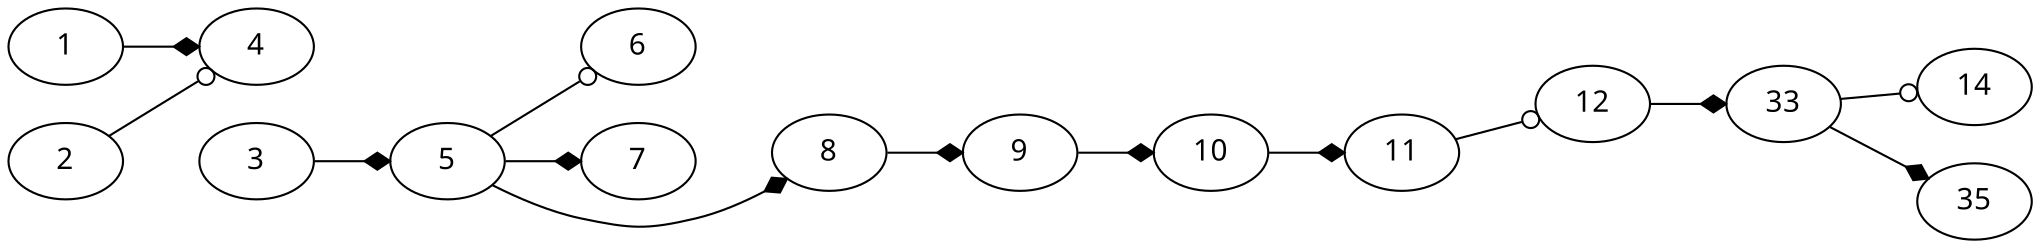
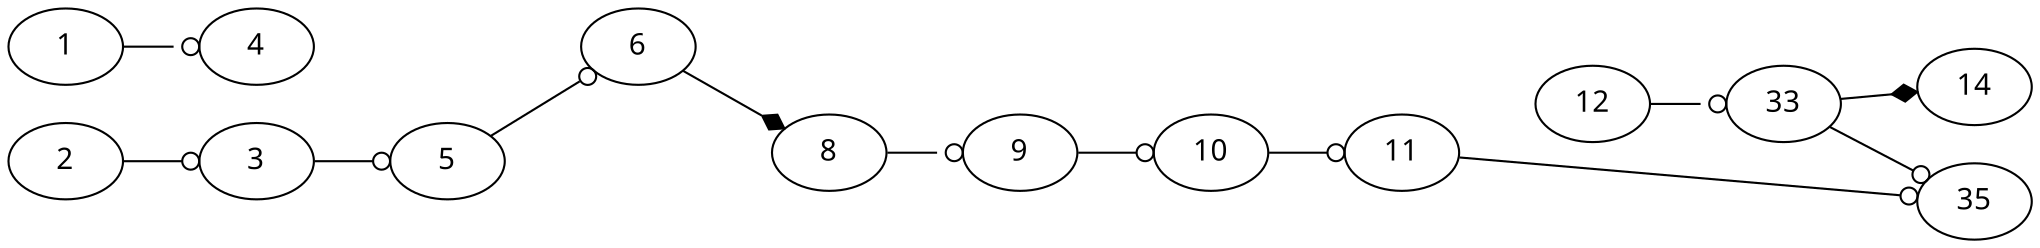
(149, 47) -> (149, 47)
(1870, 96) -> (1870, 96)
(1676, 104) -> (1676, 104)
(154, 109) -> (153, 161)
(1489, 130) -> (1680, 176)
(1872, 149) -> (1872, 149)
(912, 153) -> (912, 153)
(1107, 153) -> (1107, 153)
(1298, 153) -> (1298, 153)
(344, 161) -> (344, 161)
(638, 161) -> none
(628, 226) -> (722, 93)
